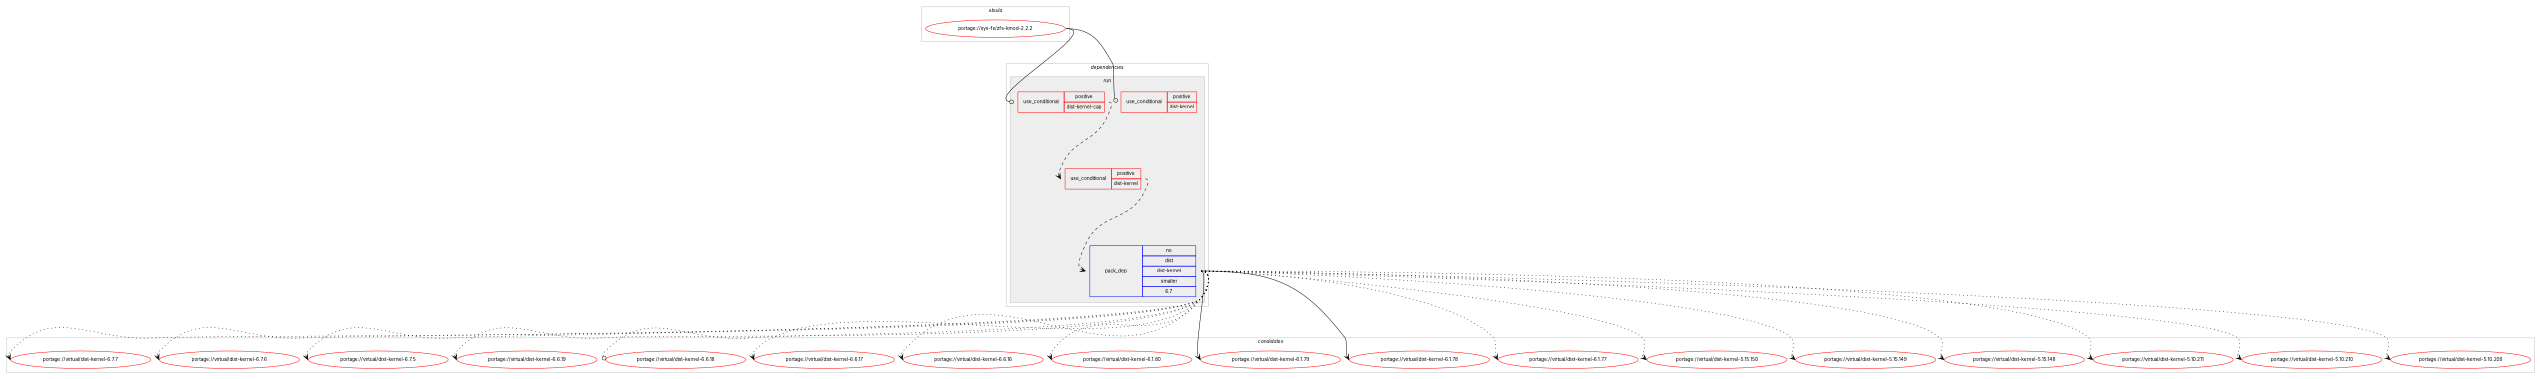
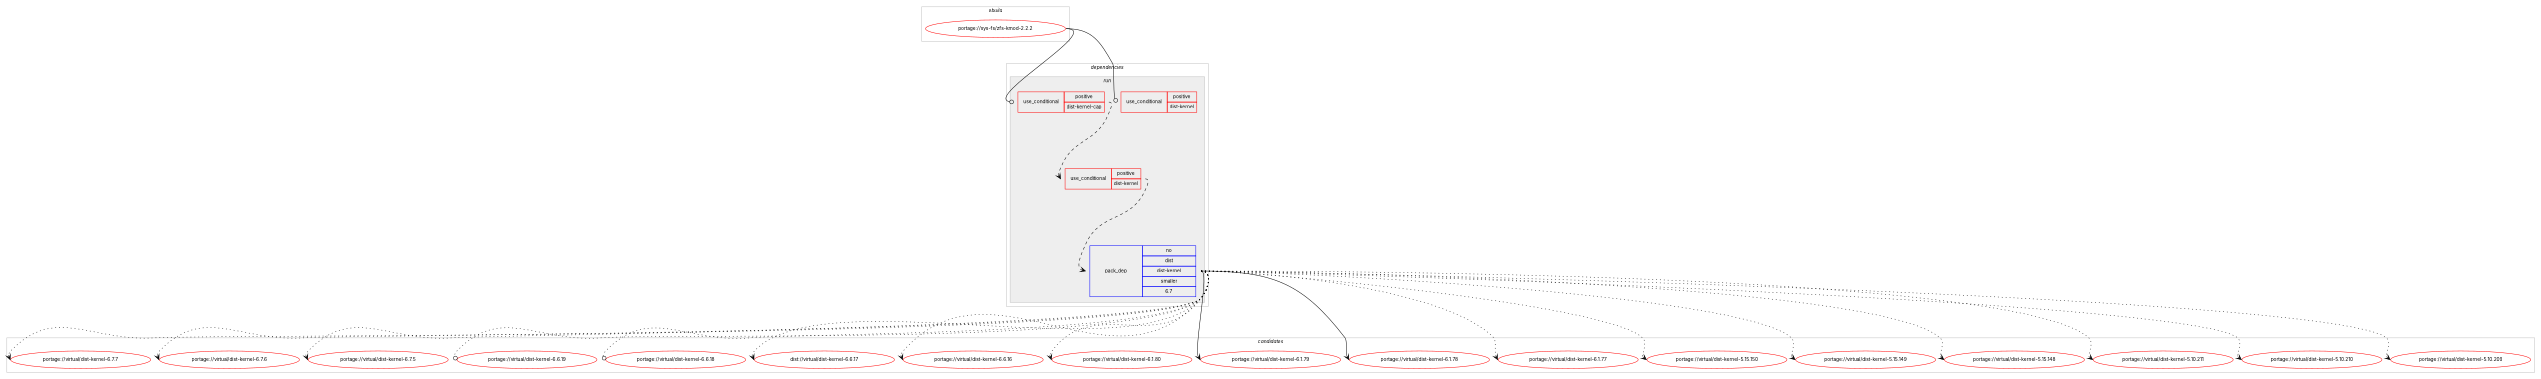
(842, 335) -> (841, 335)
(824, 360) -> (824, 360)
